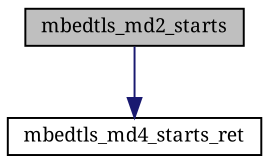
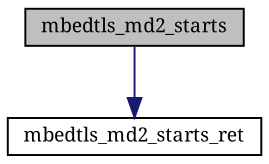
(135, 136) -> (135, 136)
